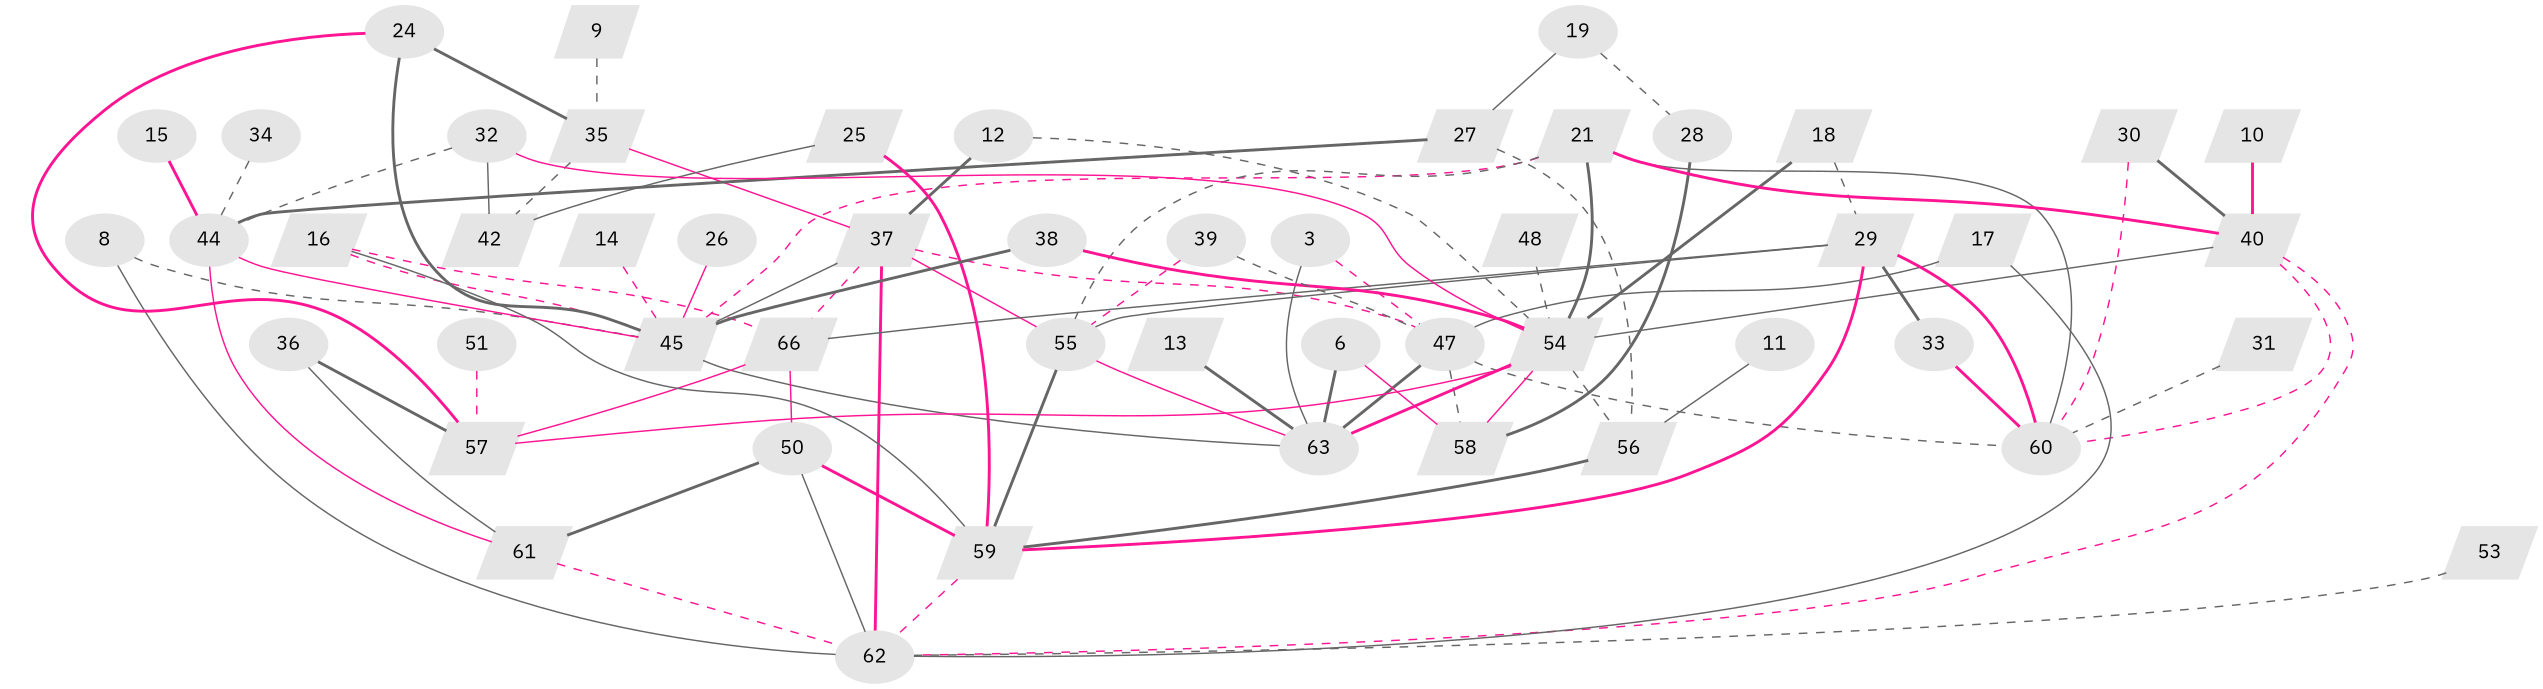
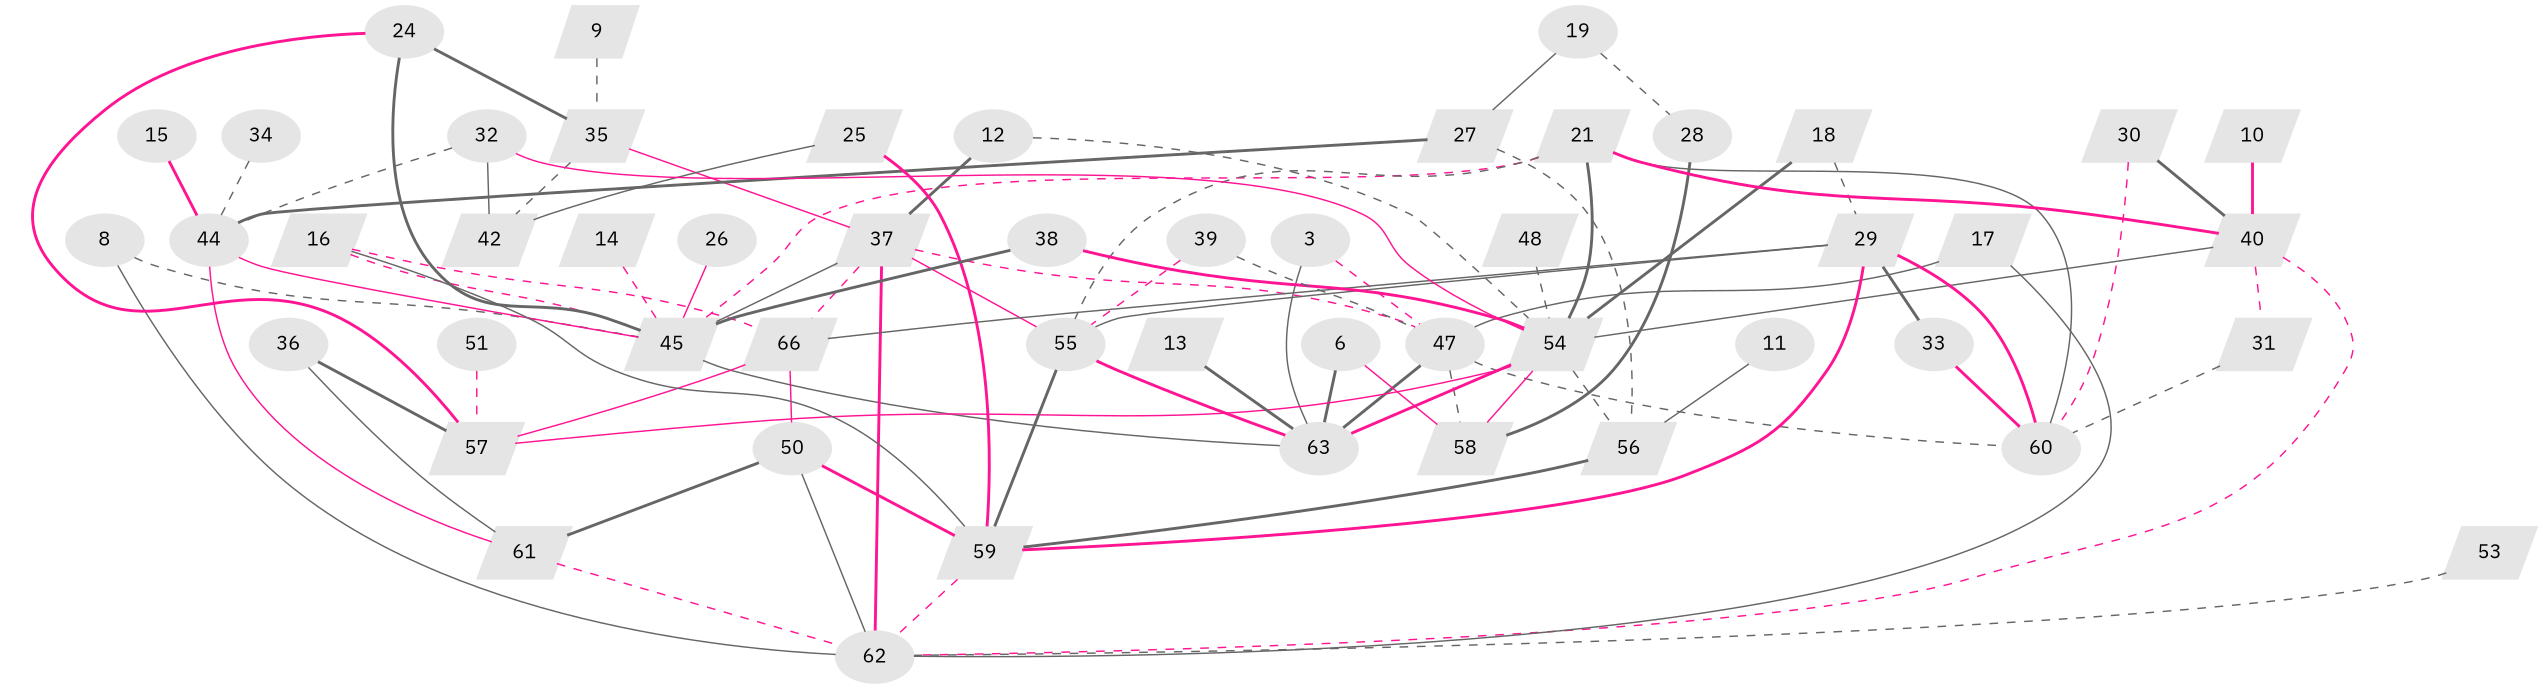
(1190, 400) -> (1190, 400)
(2265, 402) -> (2258, 292)
